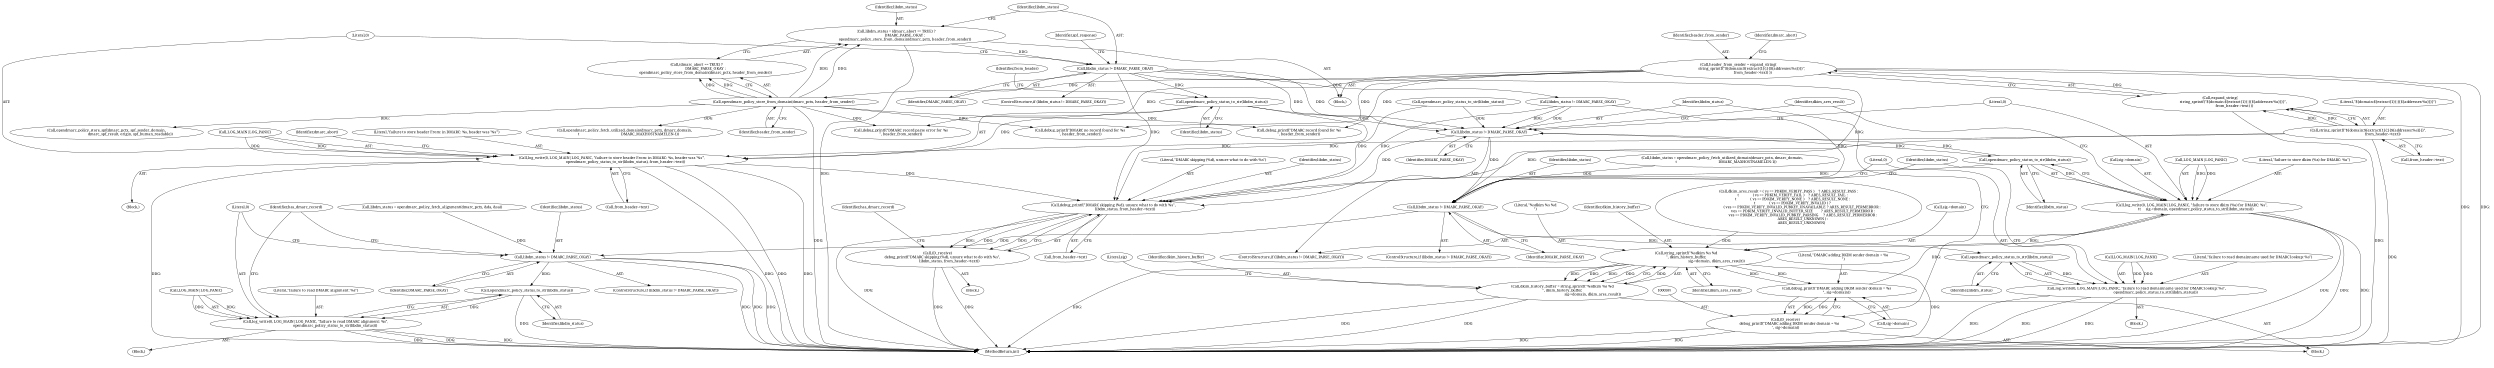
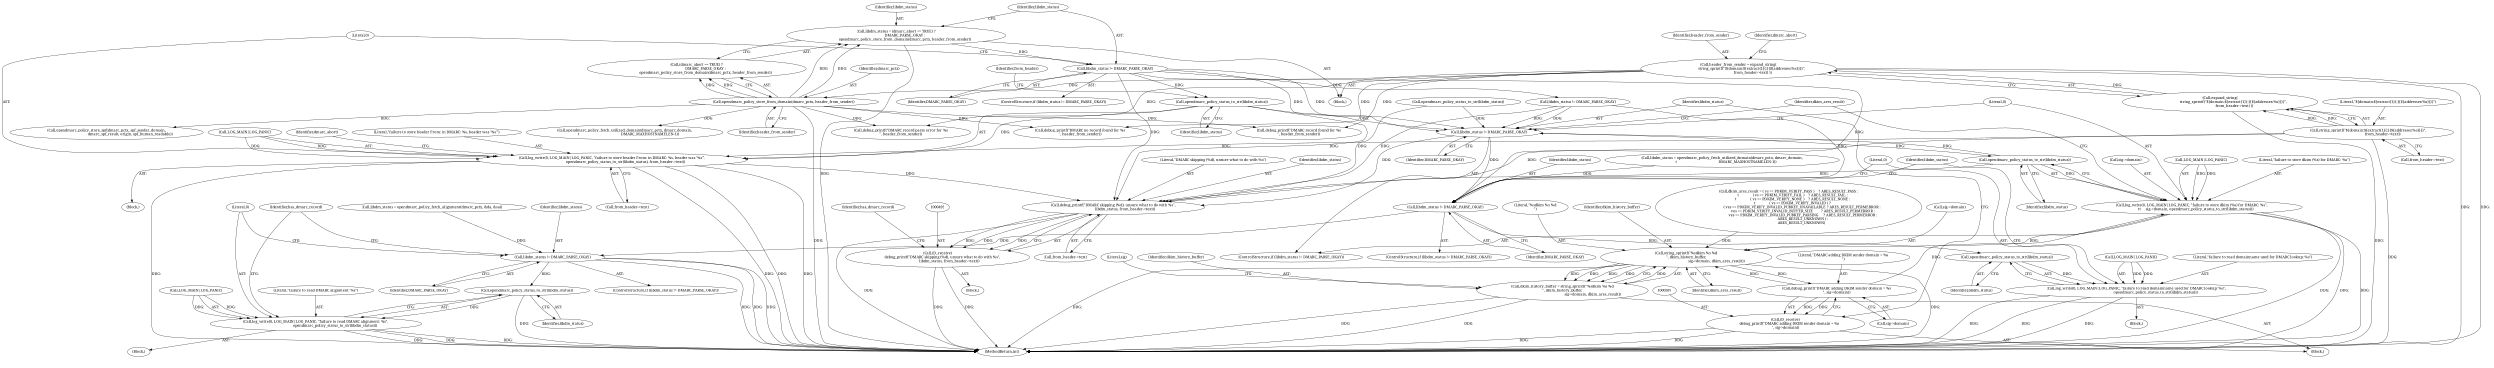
(1076, 35) -> none
none -> (880, 69)
none -> (938, 207)
